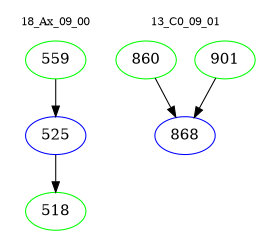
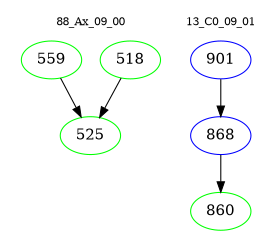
(56, 23) -> (91, 23)
(225, 60) -> (221, 60)
(163, 93) -> (221, 168)
(56, 136) -> (90, 136)
(56, 168) -> (113, 93)
